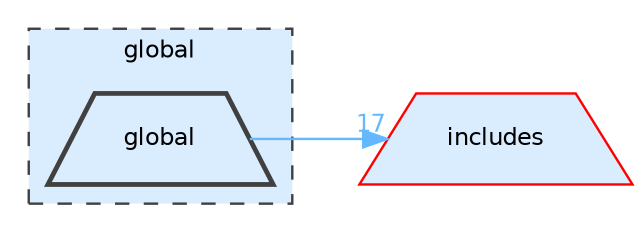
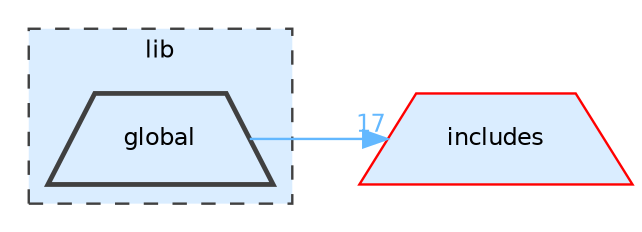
(161, 52) -> (161, 52)
